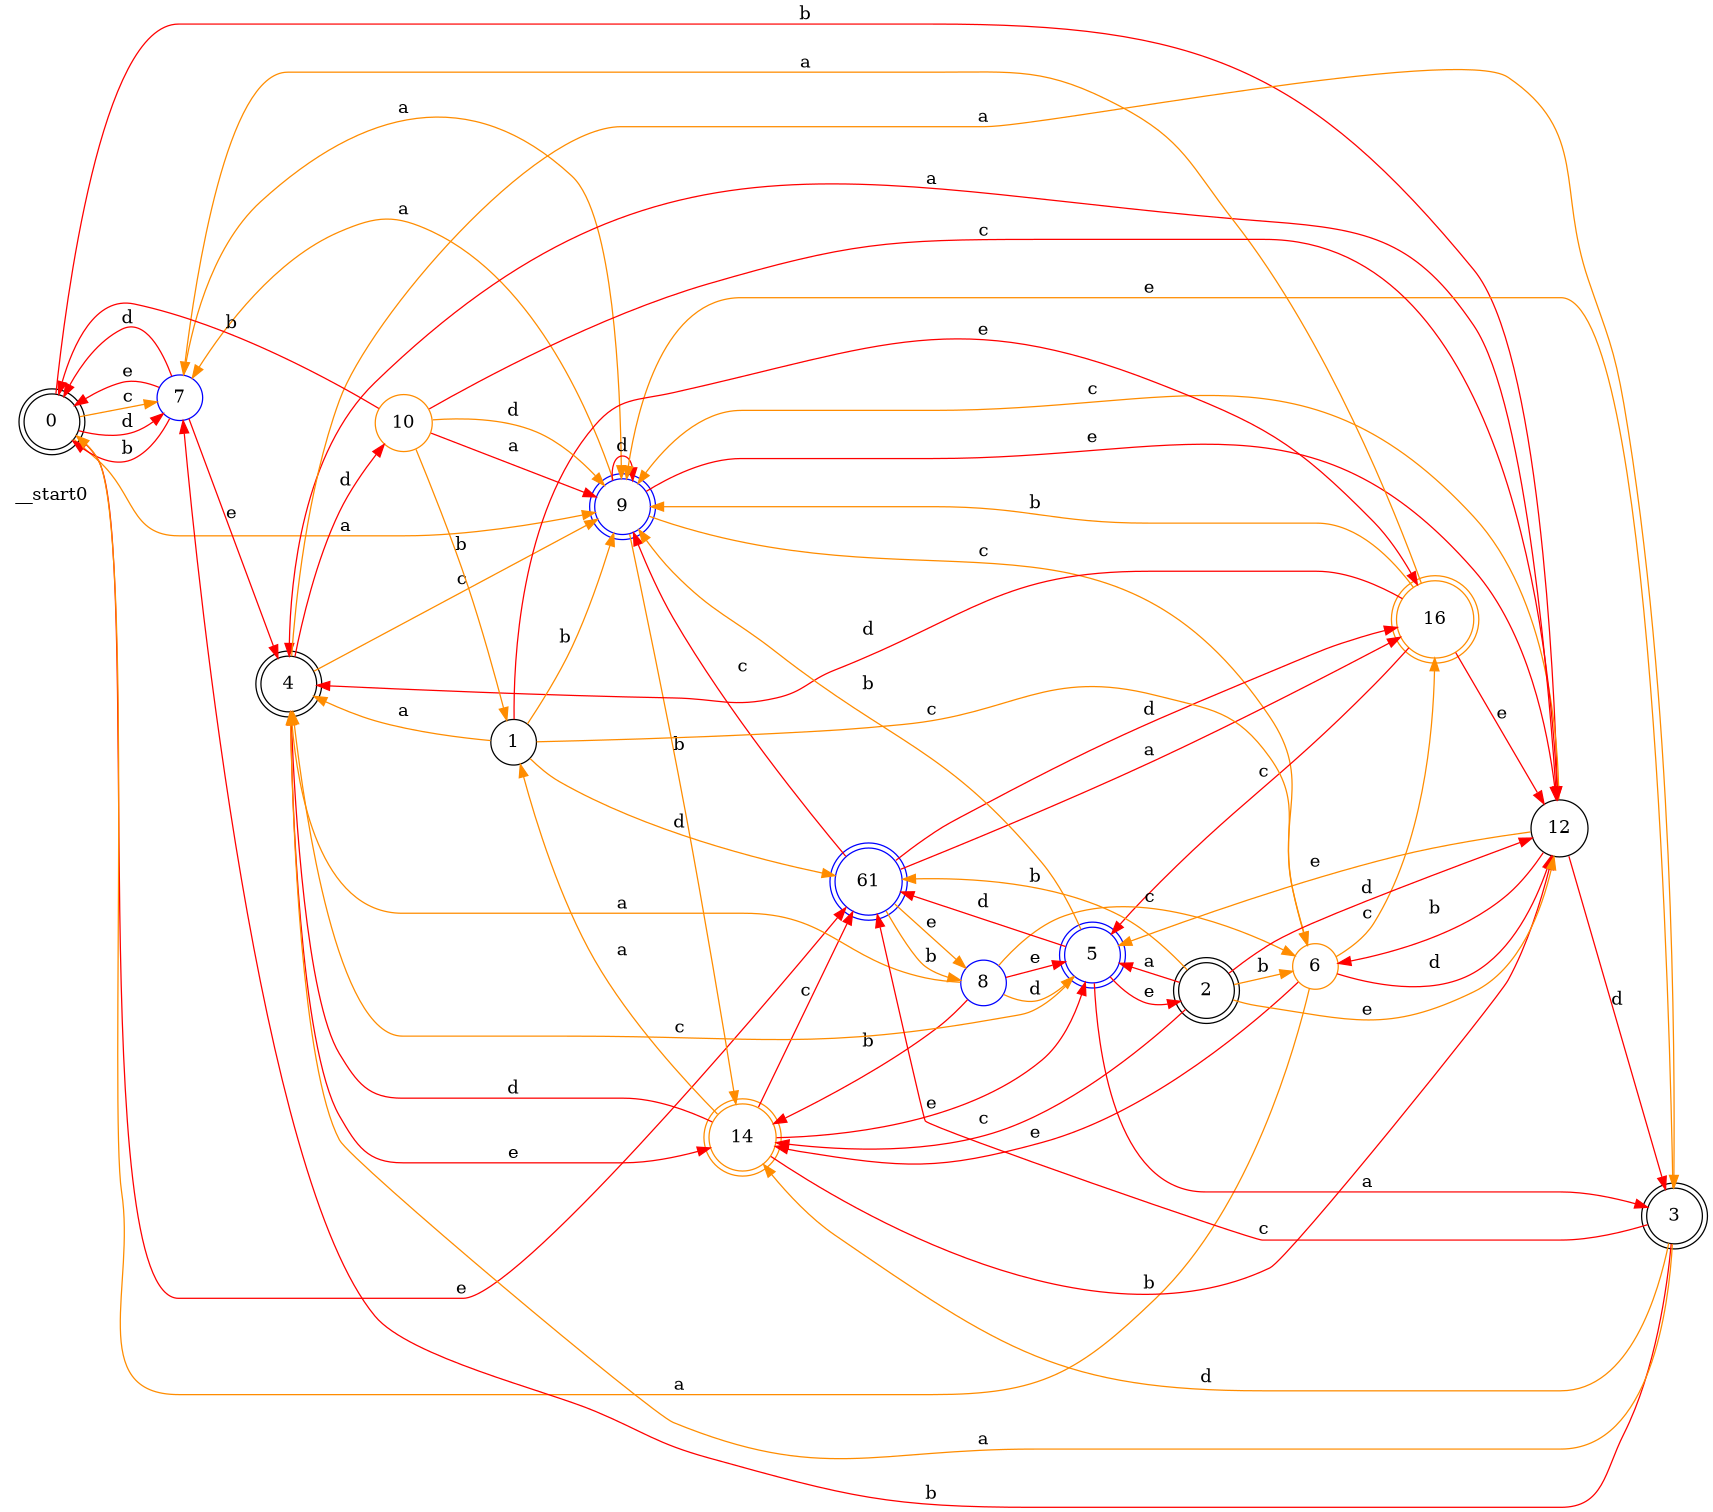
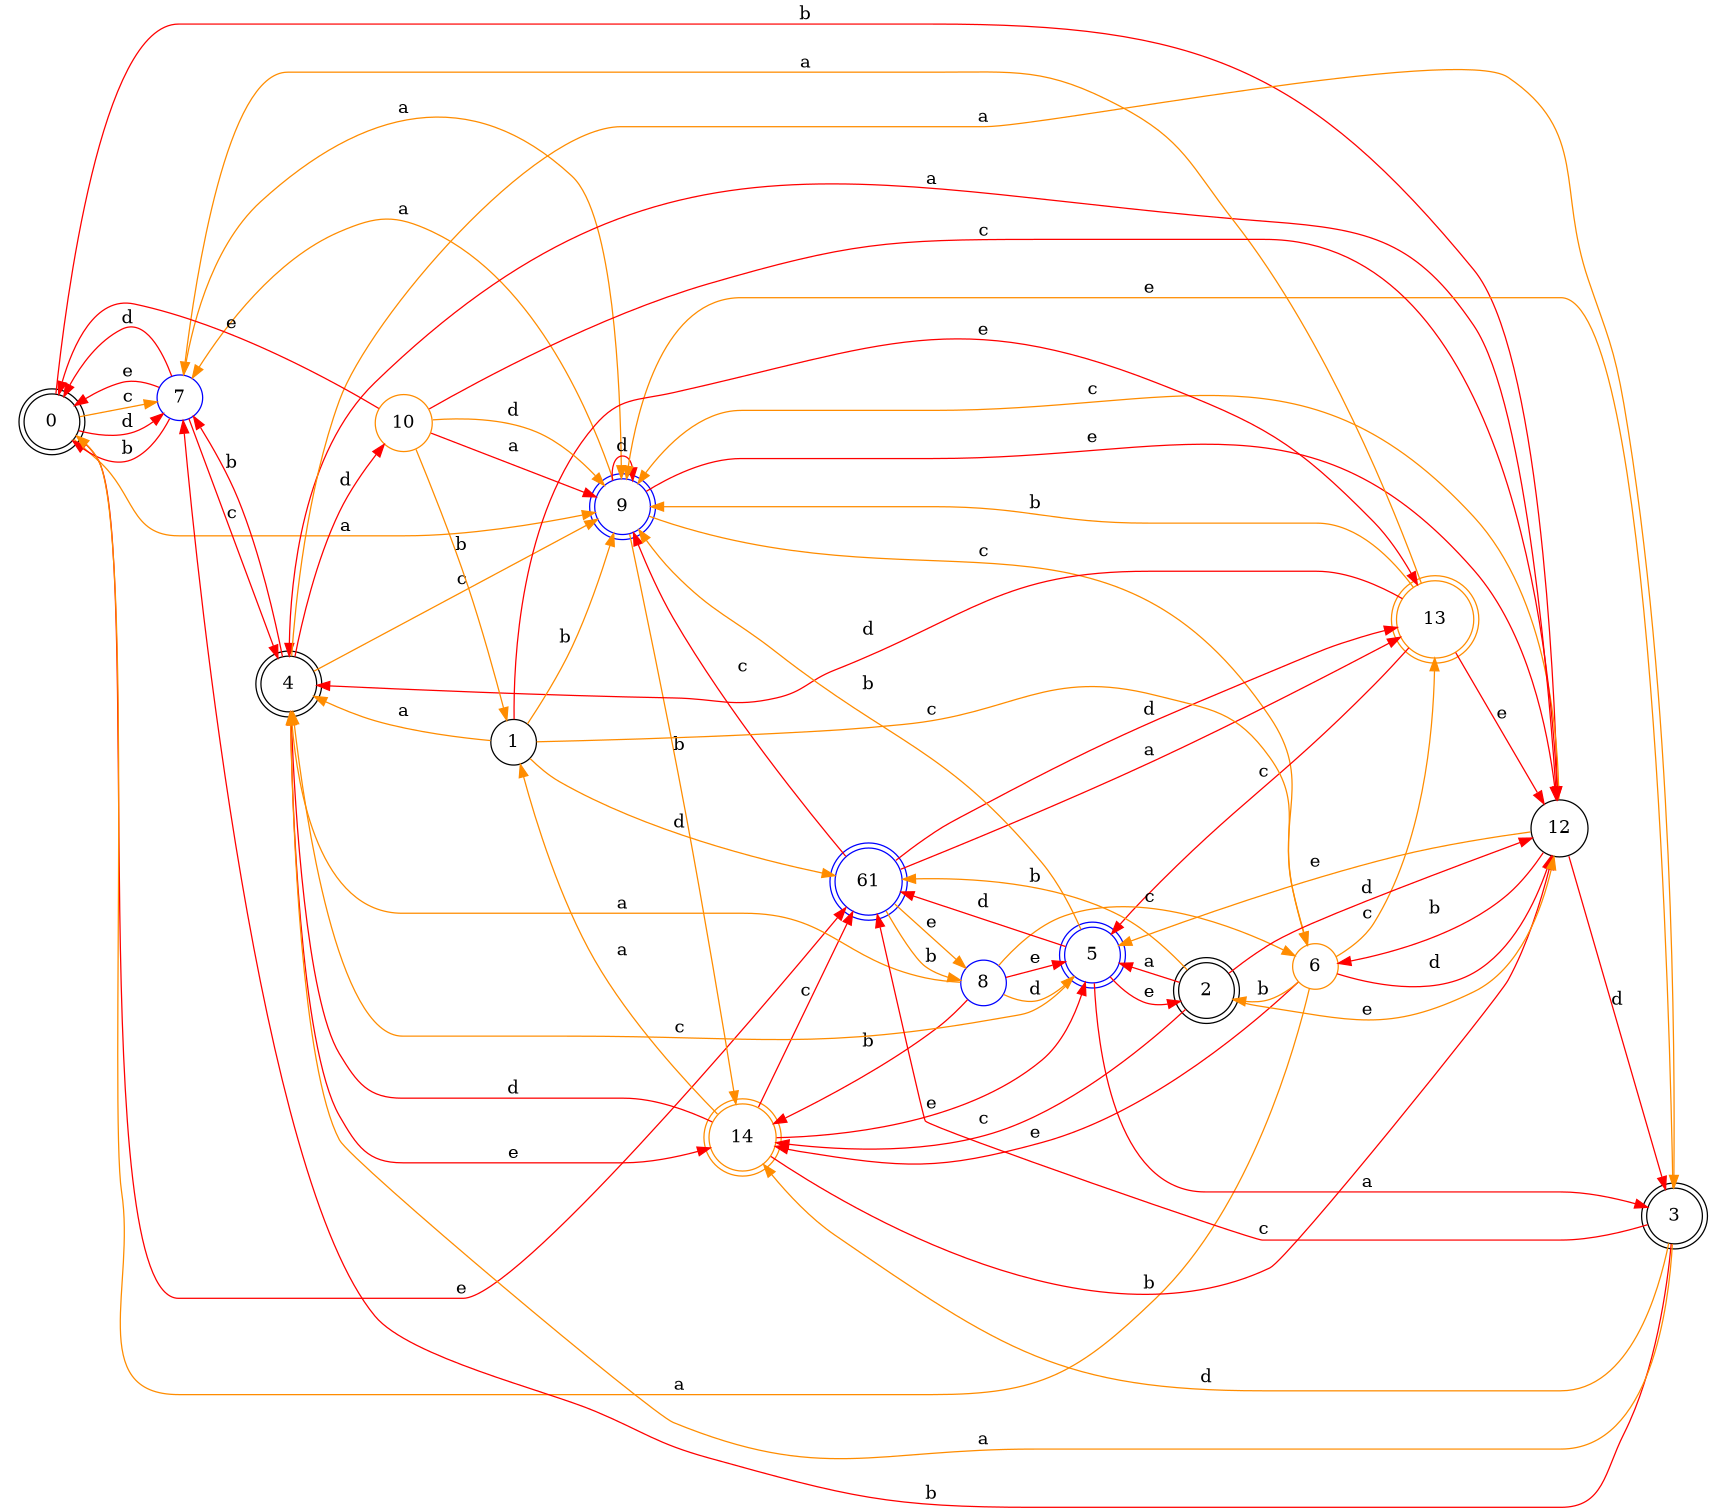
(232, 324) -> (232, 324)
(52, 495) -> none
(232, 514) -> (232, 514)
none -> (254, 544)
(1435, 619) -> (1435, 619)
(1257, 979) -> (1274, 998)
